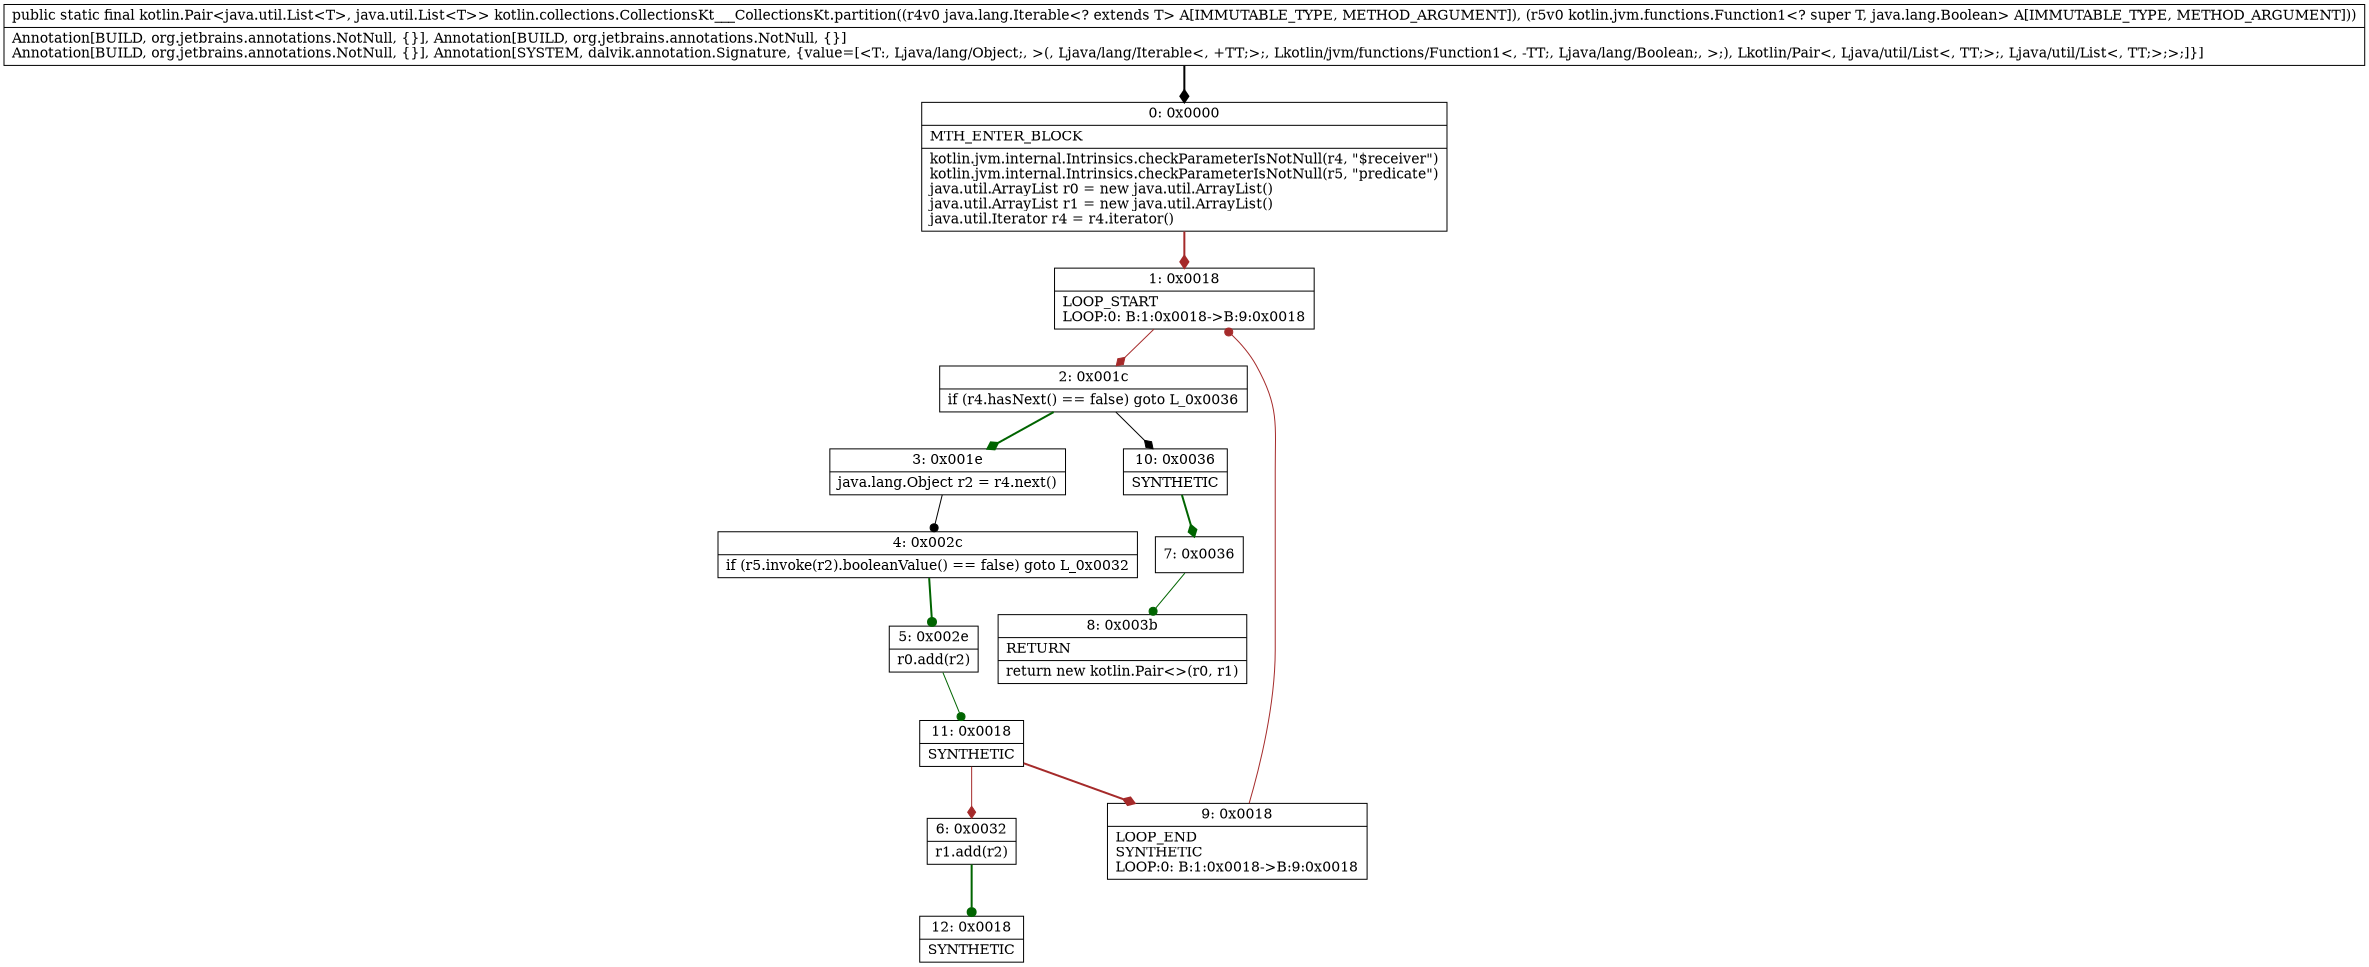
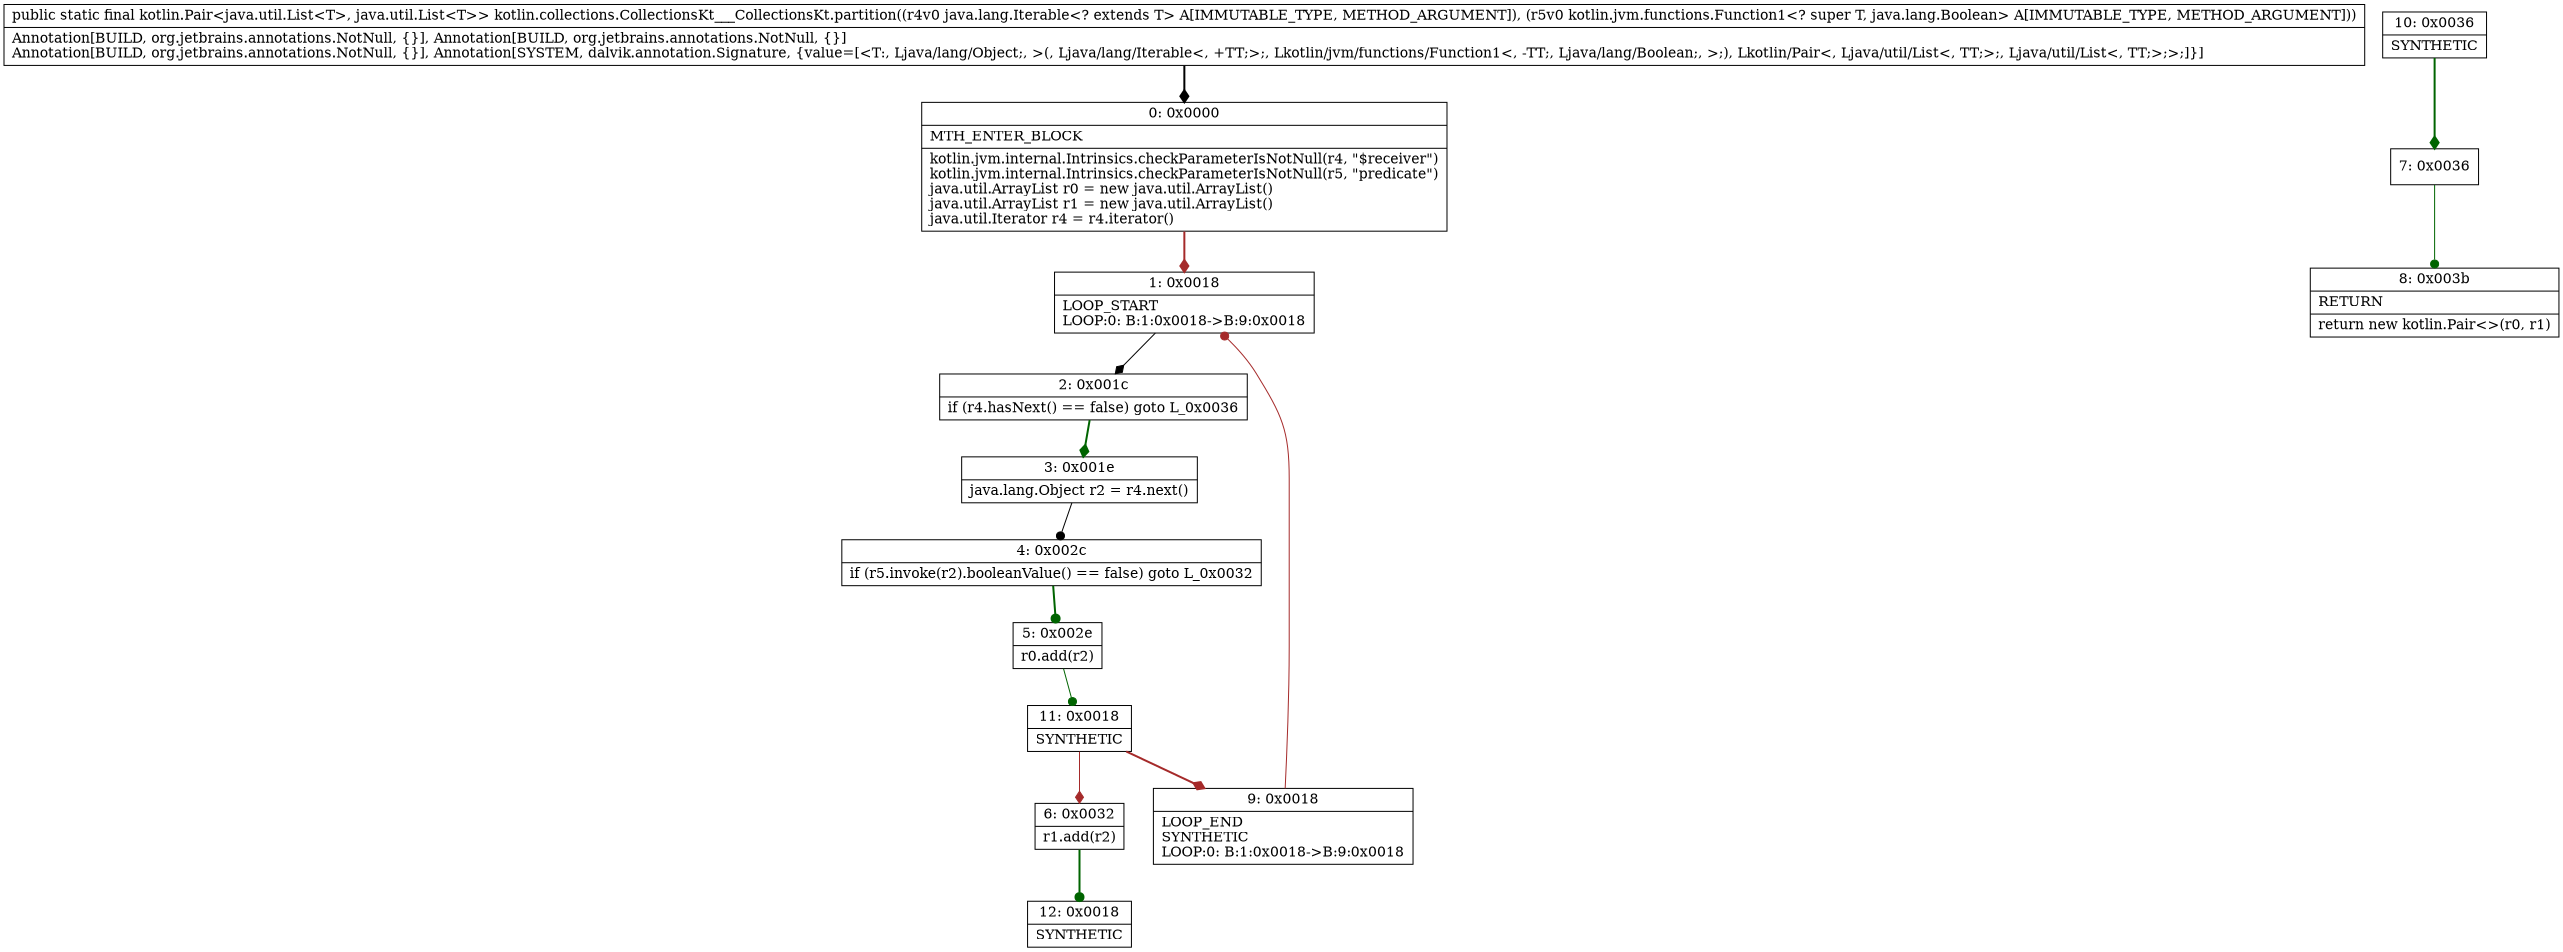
(1139, 343) -> (1140, 349)
(1130, 426) -> none
